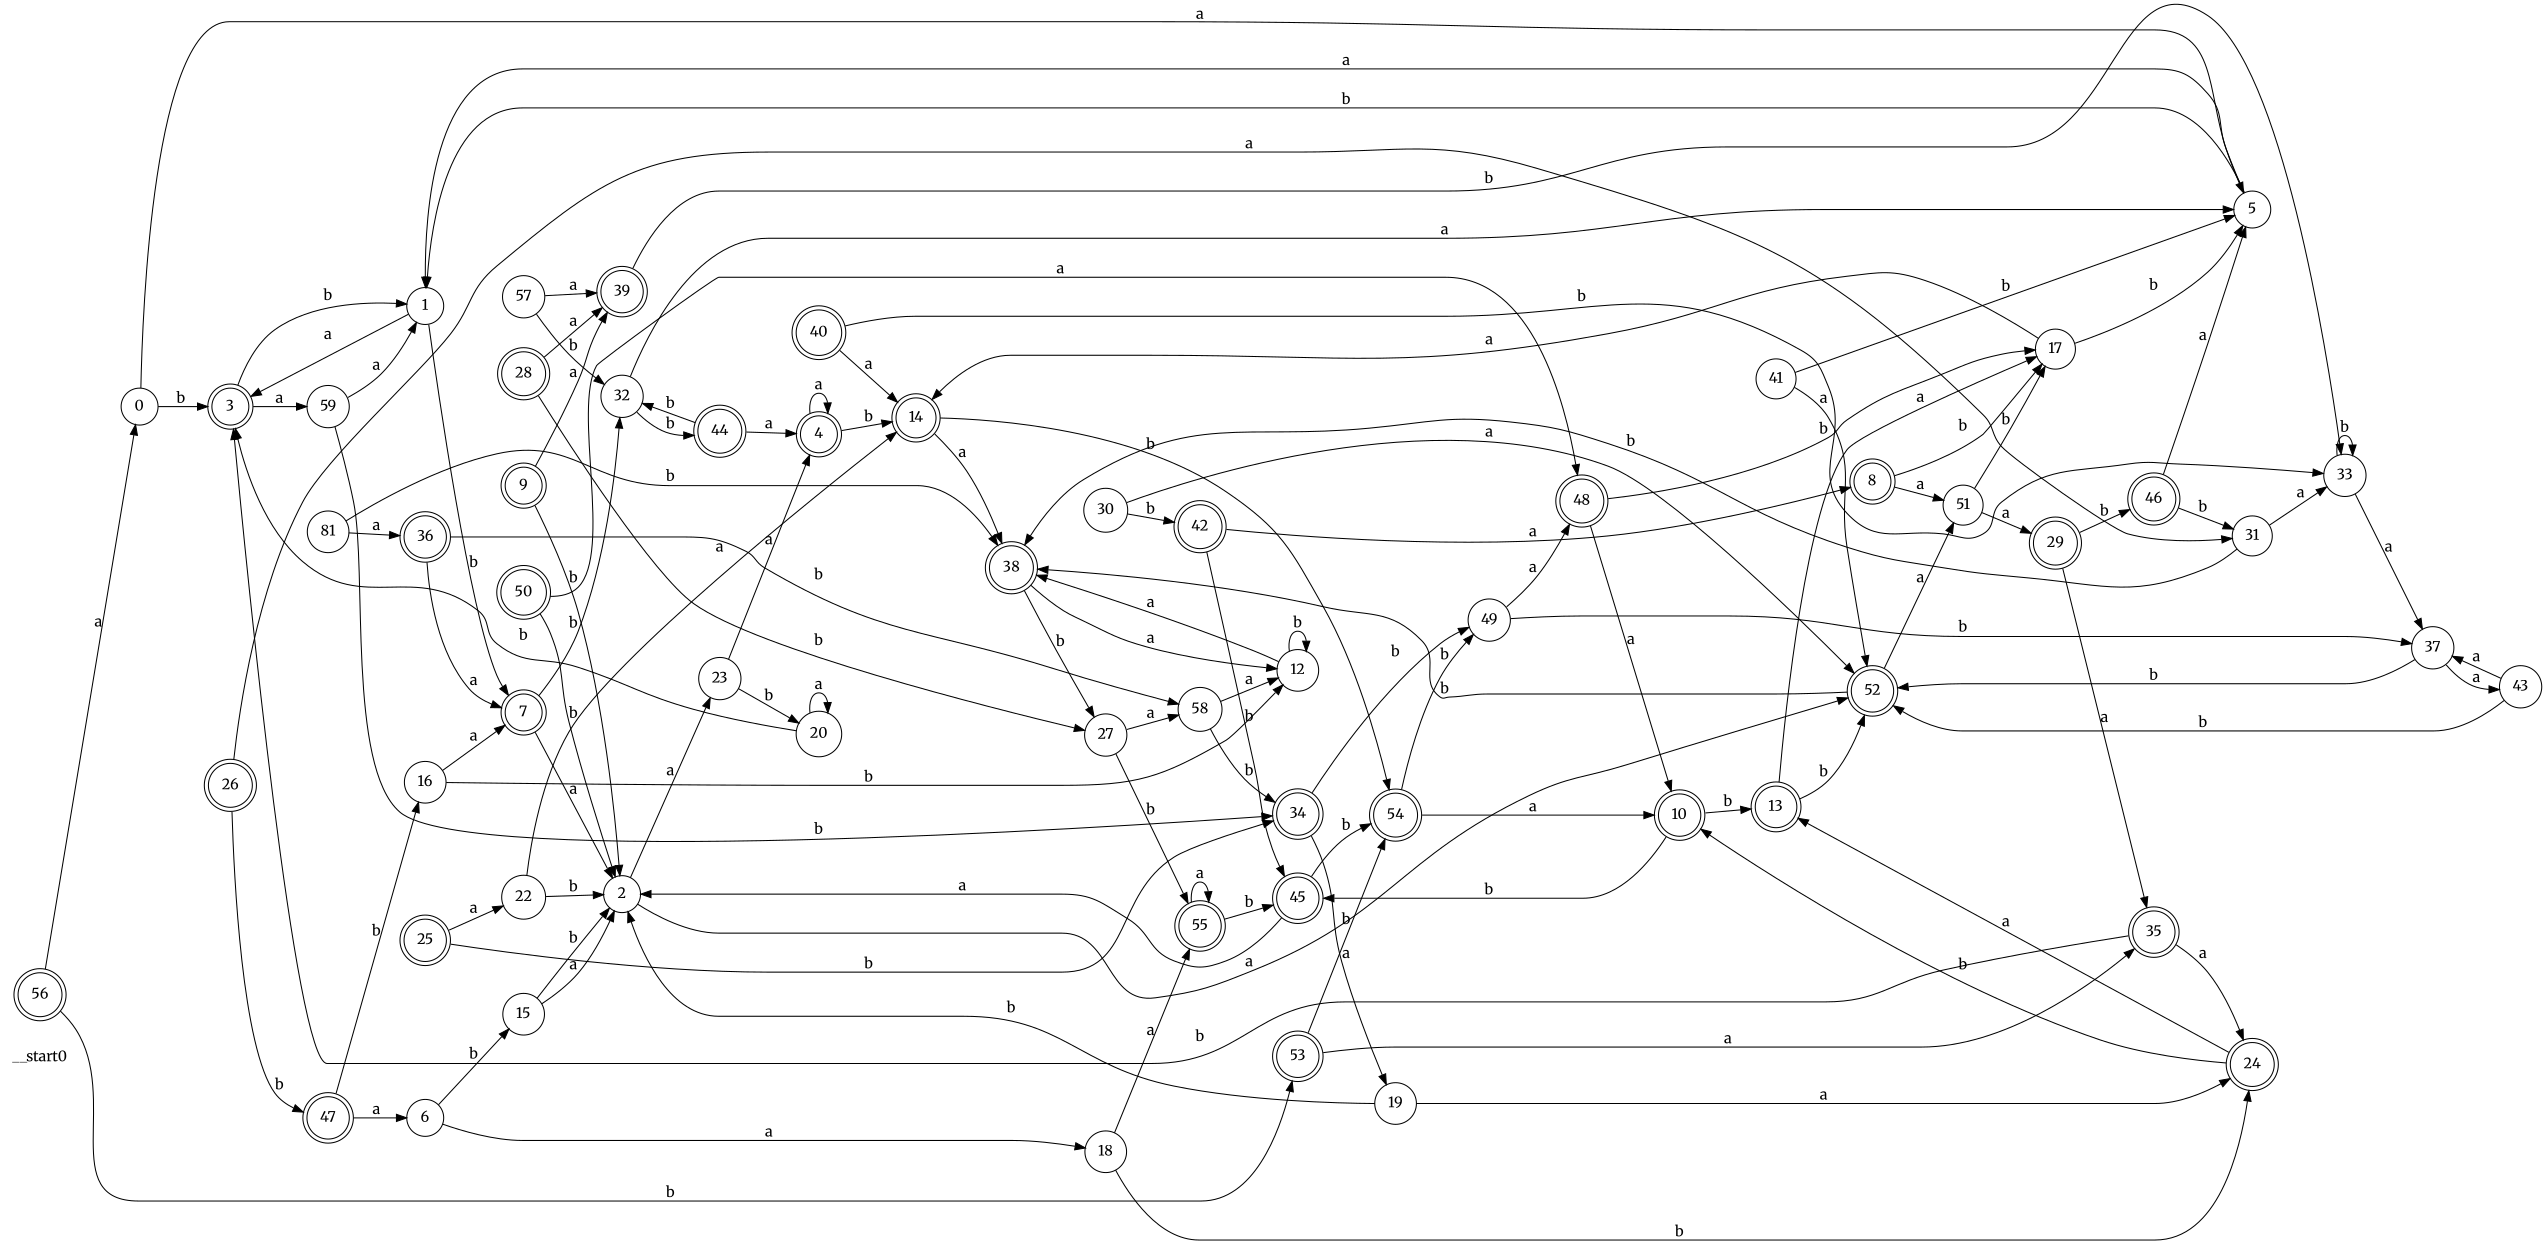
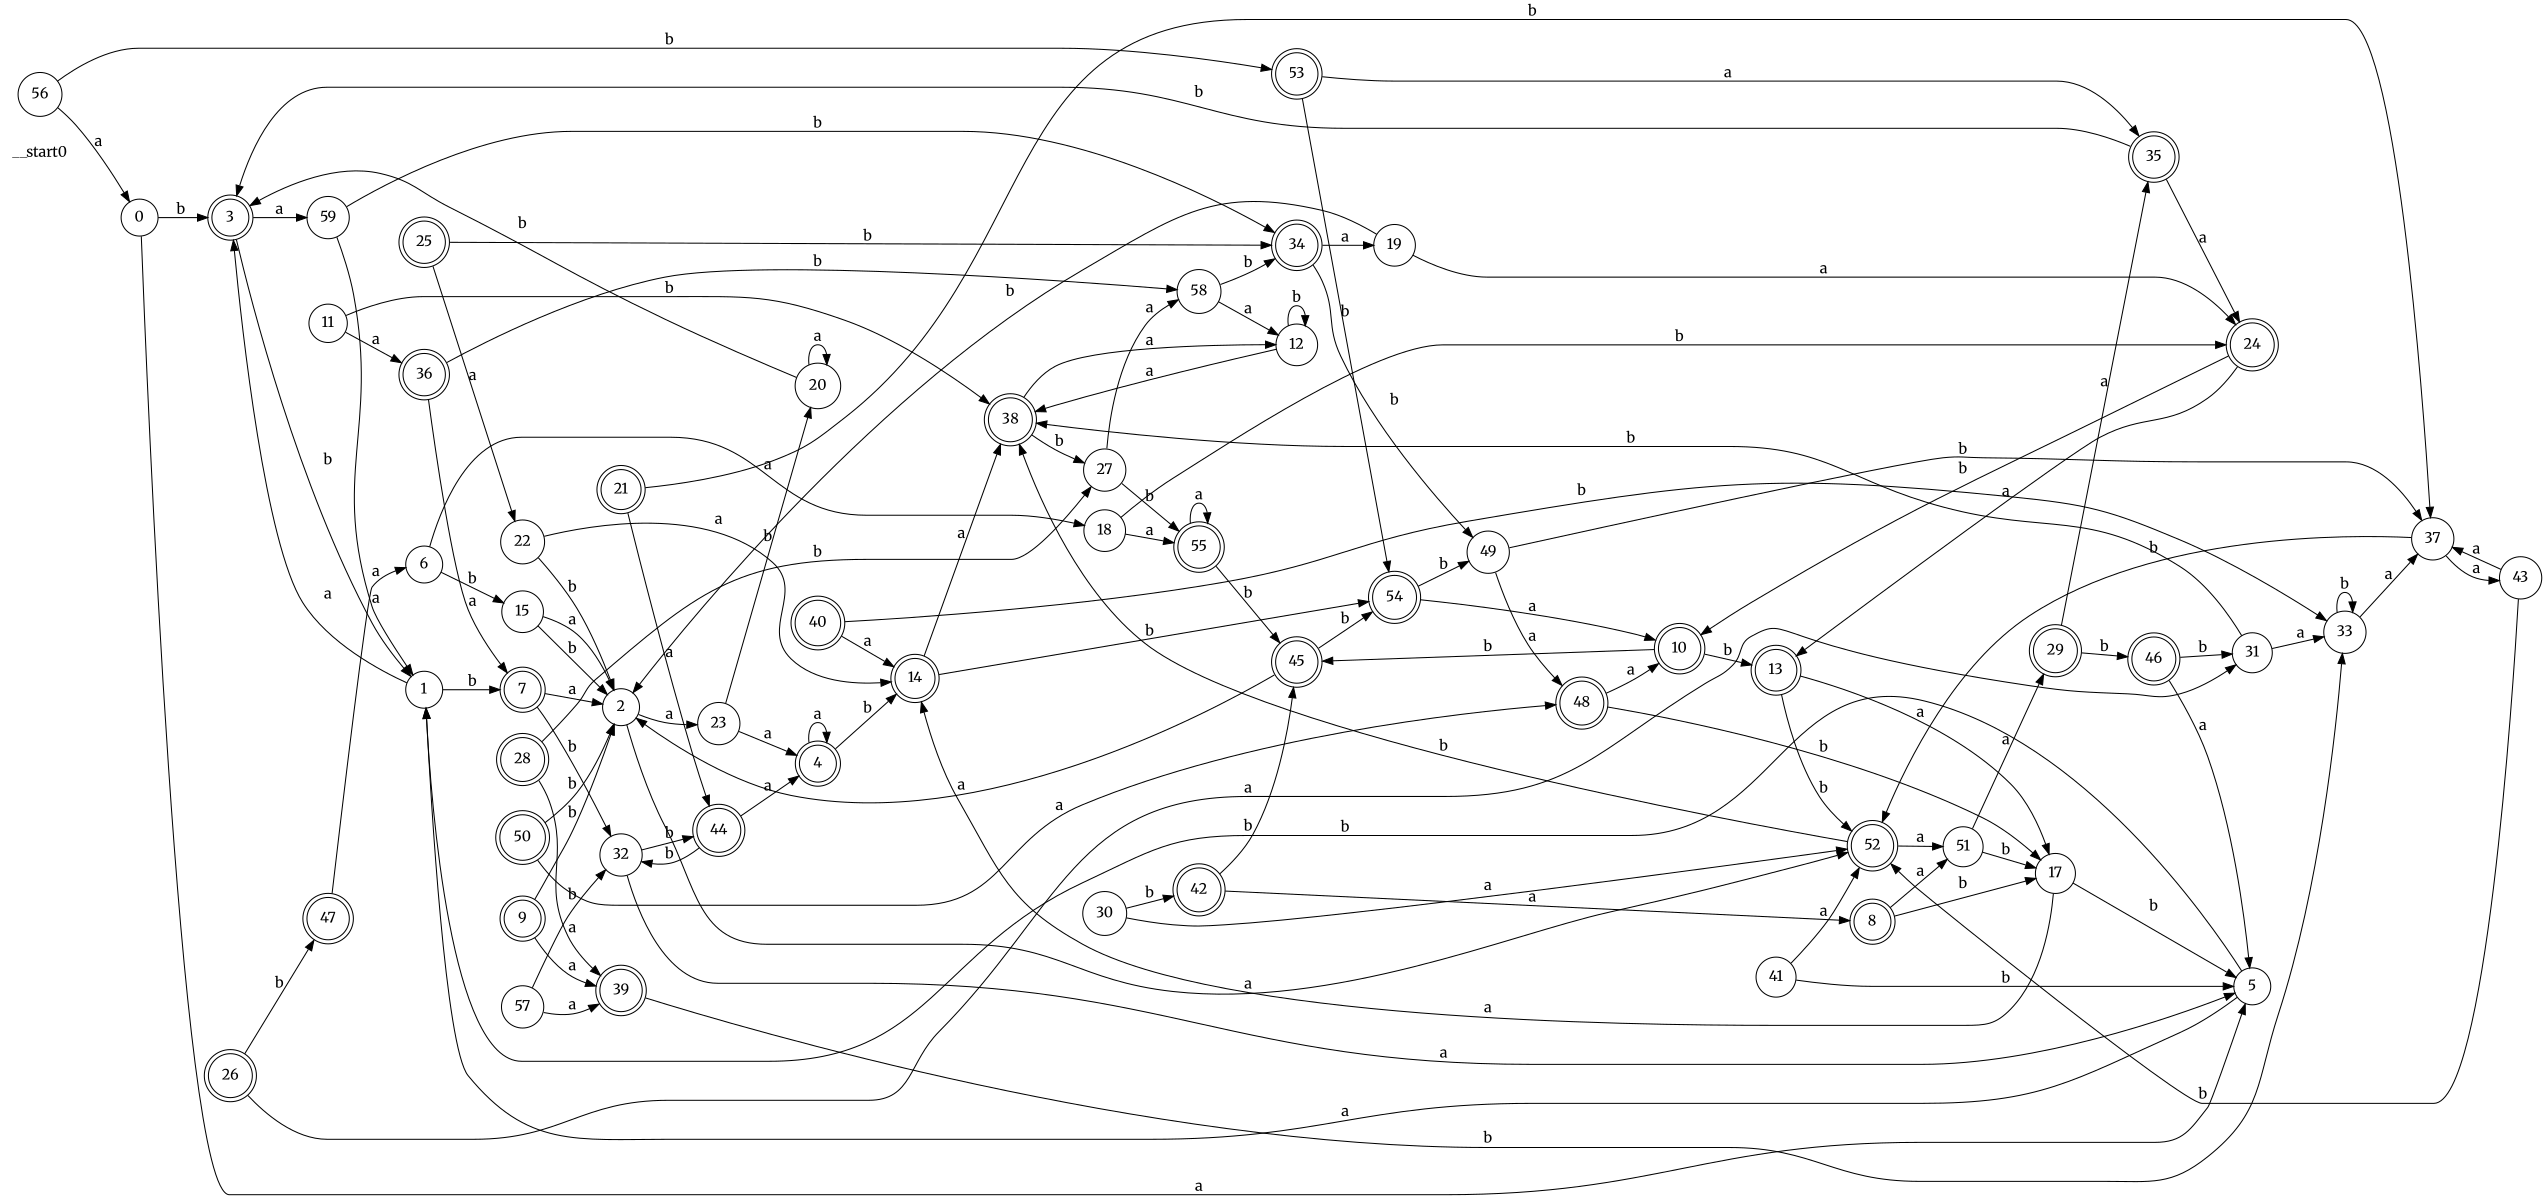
none -> (621, 490)
(328, 532) -> (328, 323)
(425, 782) -> none
(40, 995) -> (40, 94)
